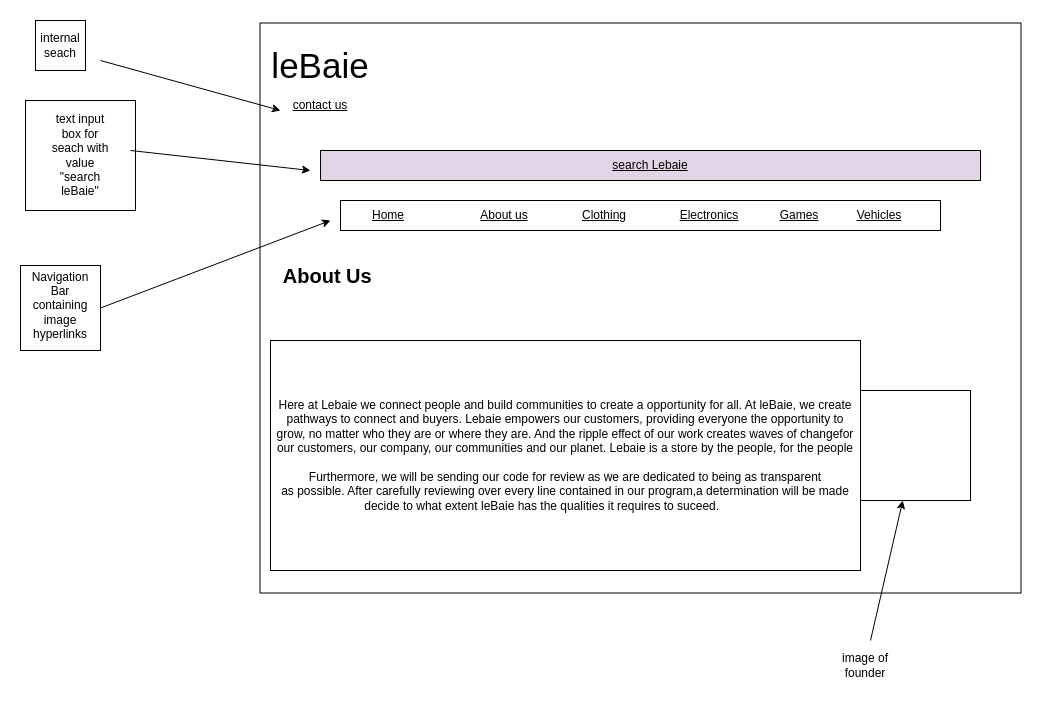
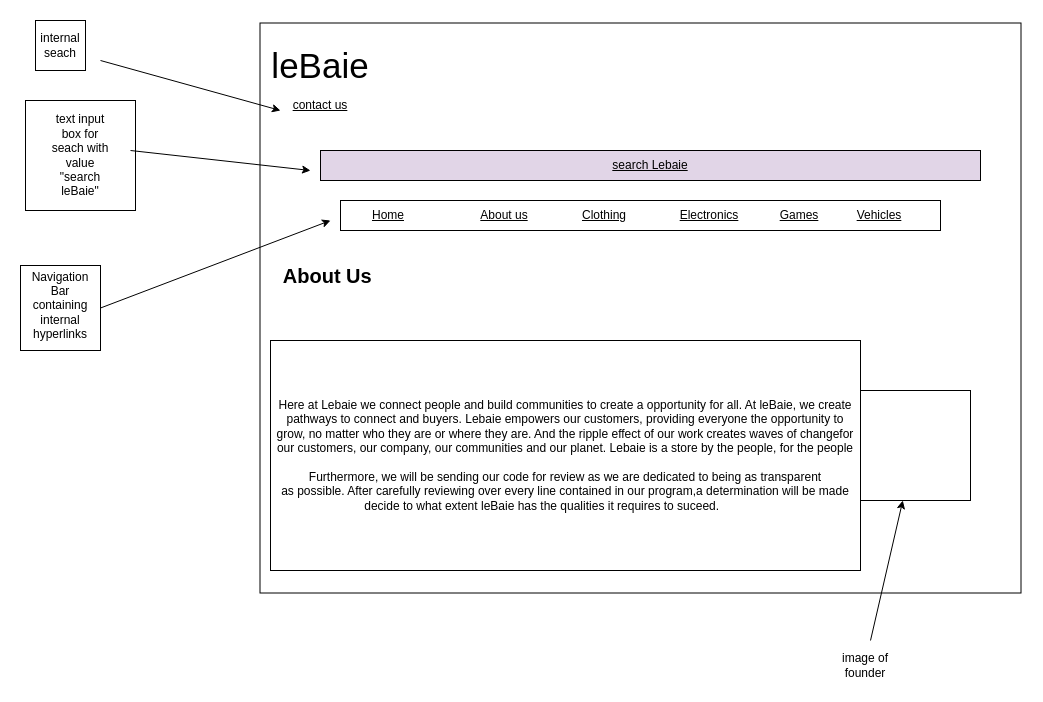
(61, 306) -> (61, 306)
